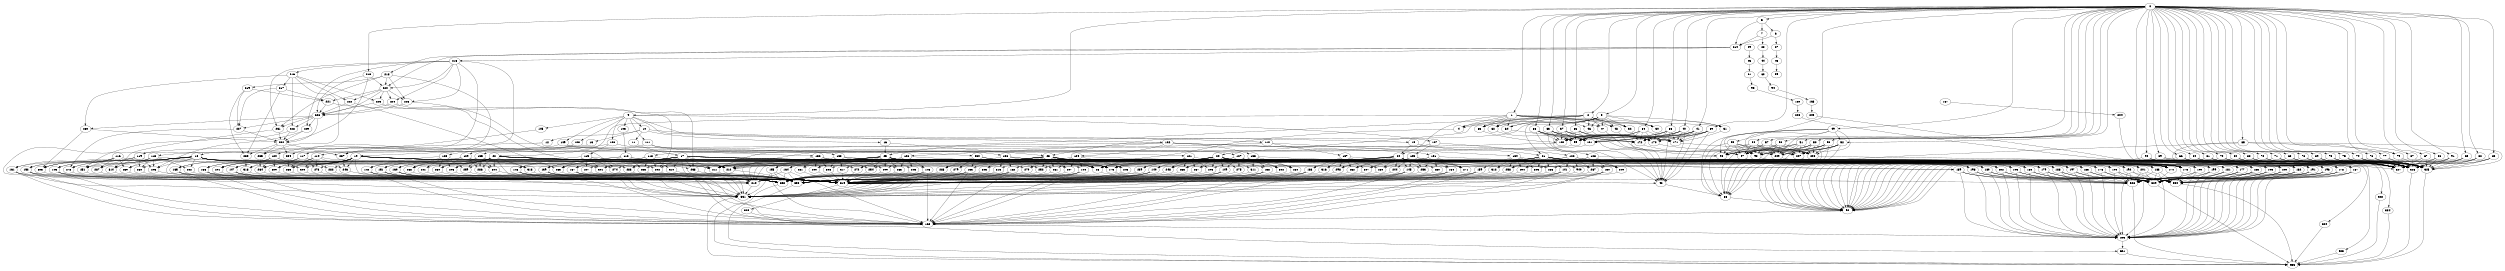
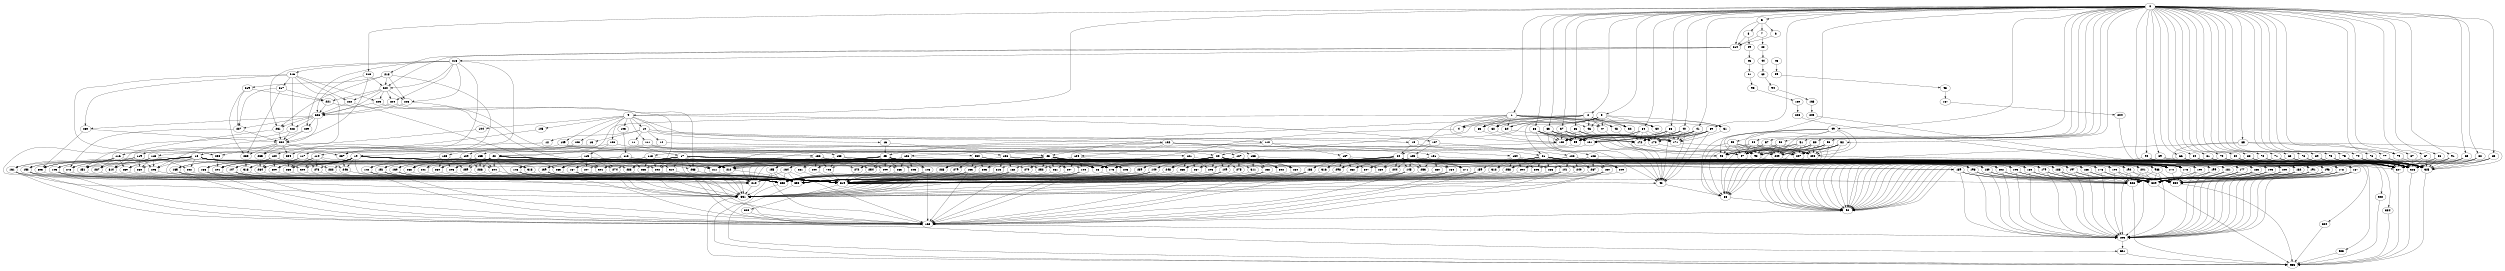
none -> (1748, 34)
(1777, 47) -> none
none -> (1945, 88)
(1608, 122) -> none
none -> (481, 129)
(1569, 135) -> (1475, 138)
(1837, 135) -> (1851, 149)
none -> (662, 143)
none -> (218, 156)
none -> (980, 162)
(1417, 163) -> none
(829, 170) -> (829, 170)
(843, 170) -> none
(1579, 170) -> (1579, 170)
(2157, 170) -> (2157, 170)
(2163, 176) -> (2173, 176)
(595, 177) -> none
none -> (2386, 254)
